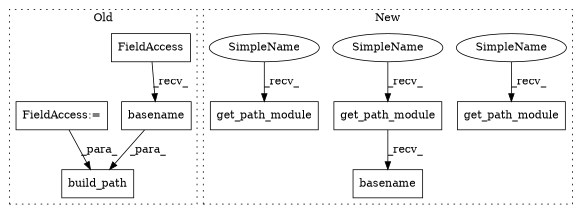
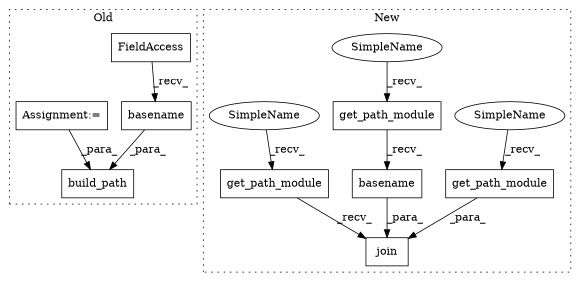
(62, 116) -> (62, 116)
none -> (387, 252)
